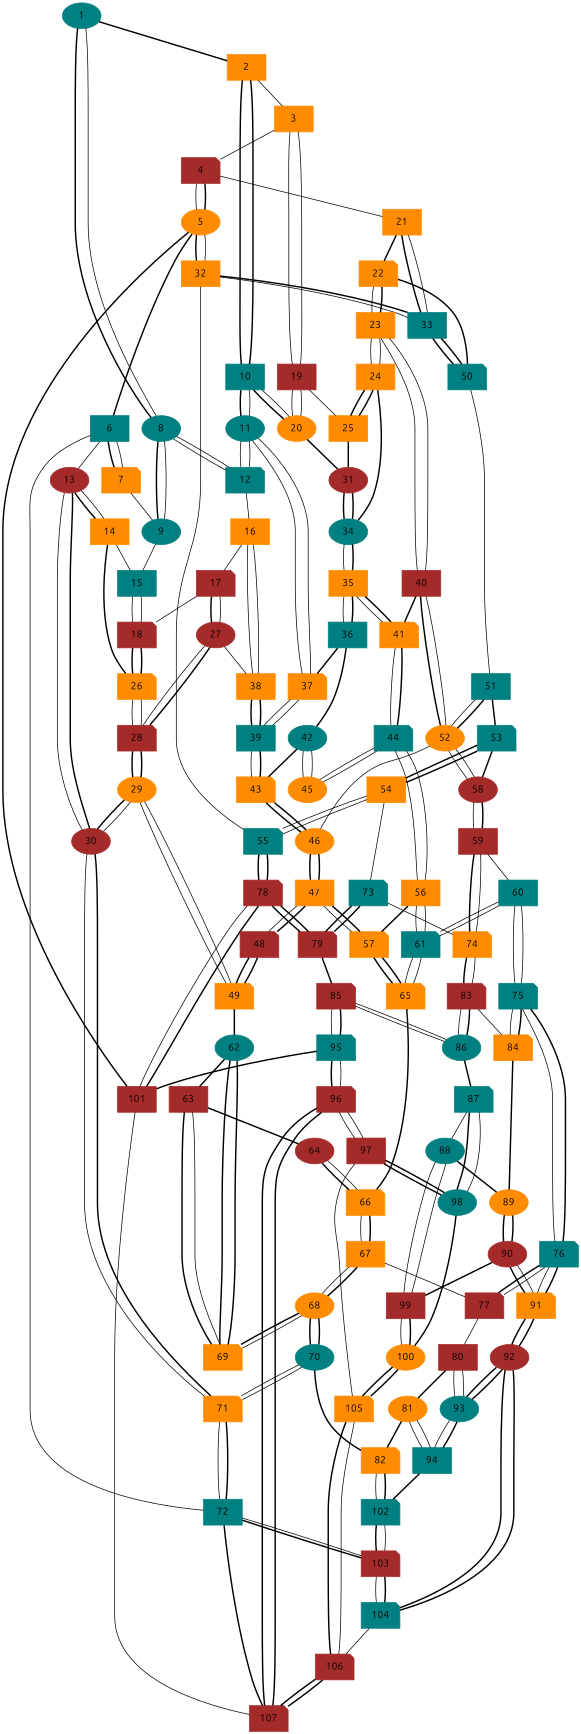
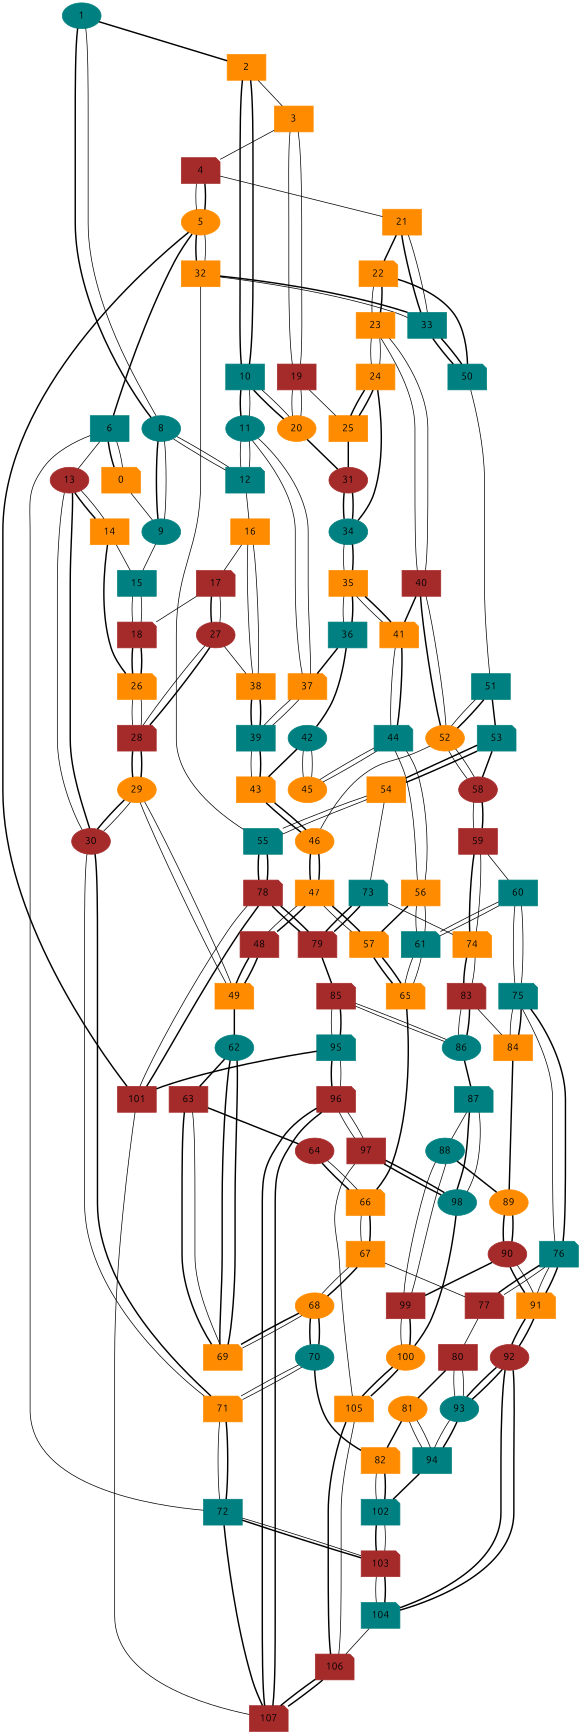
(121, 480) -> (121, 480)
(513, 1048) -> (513, 1048)
